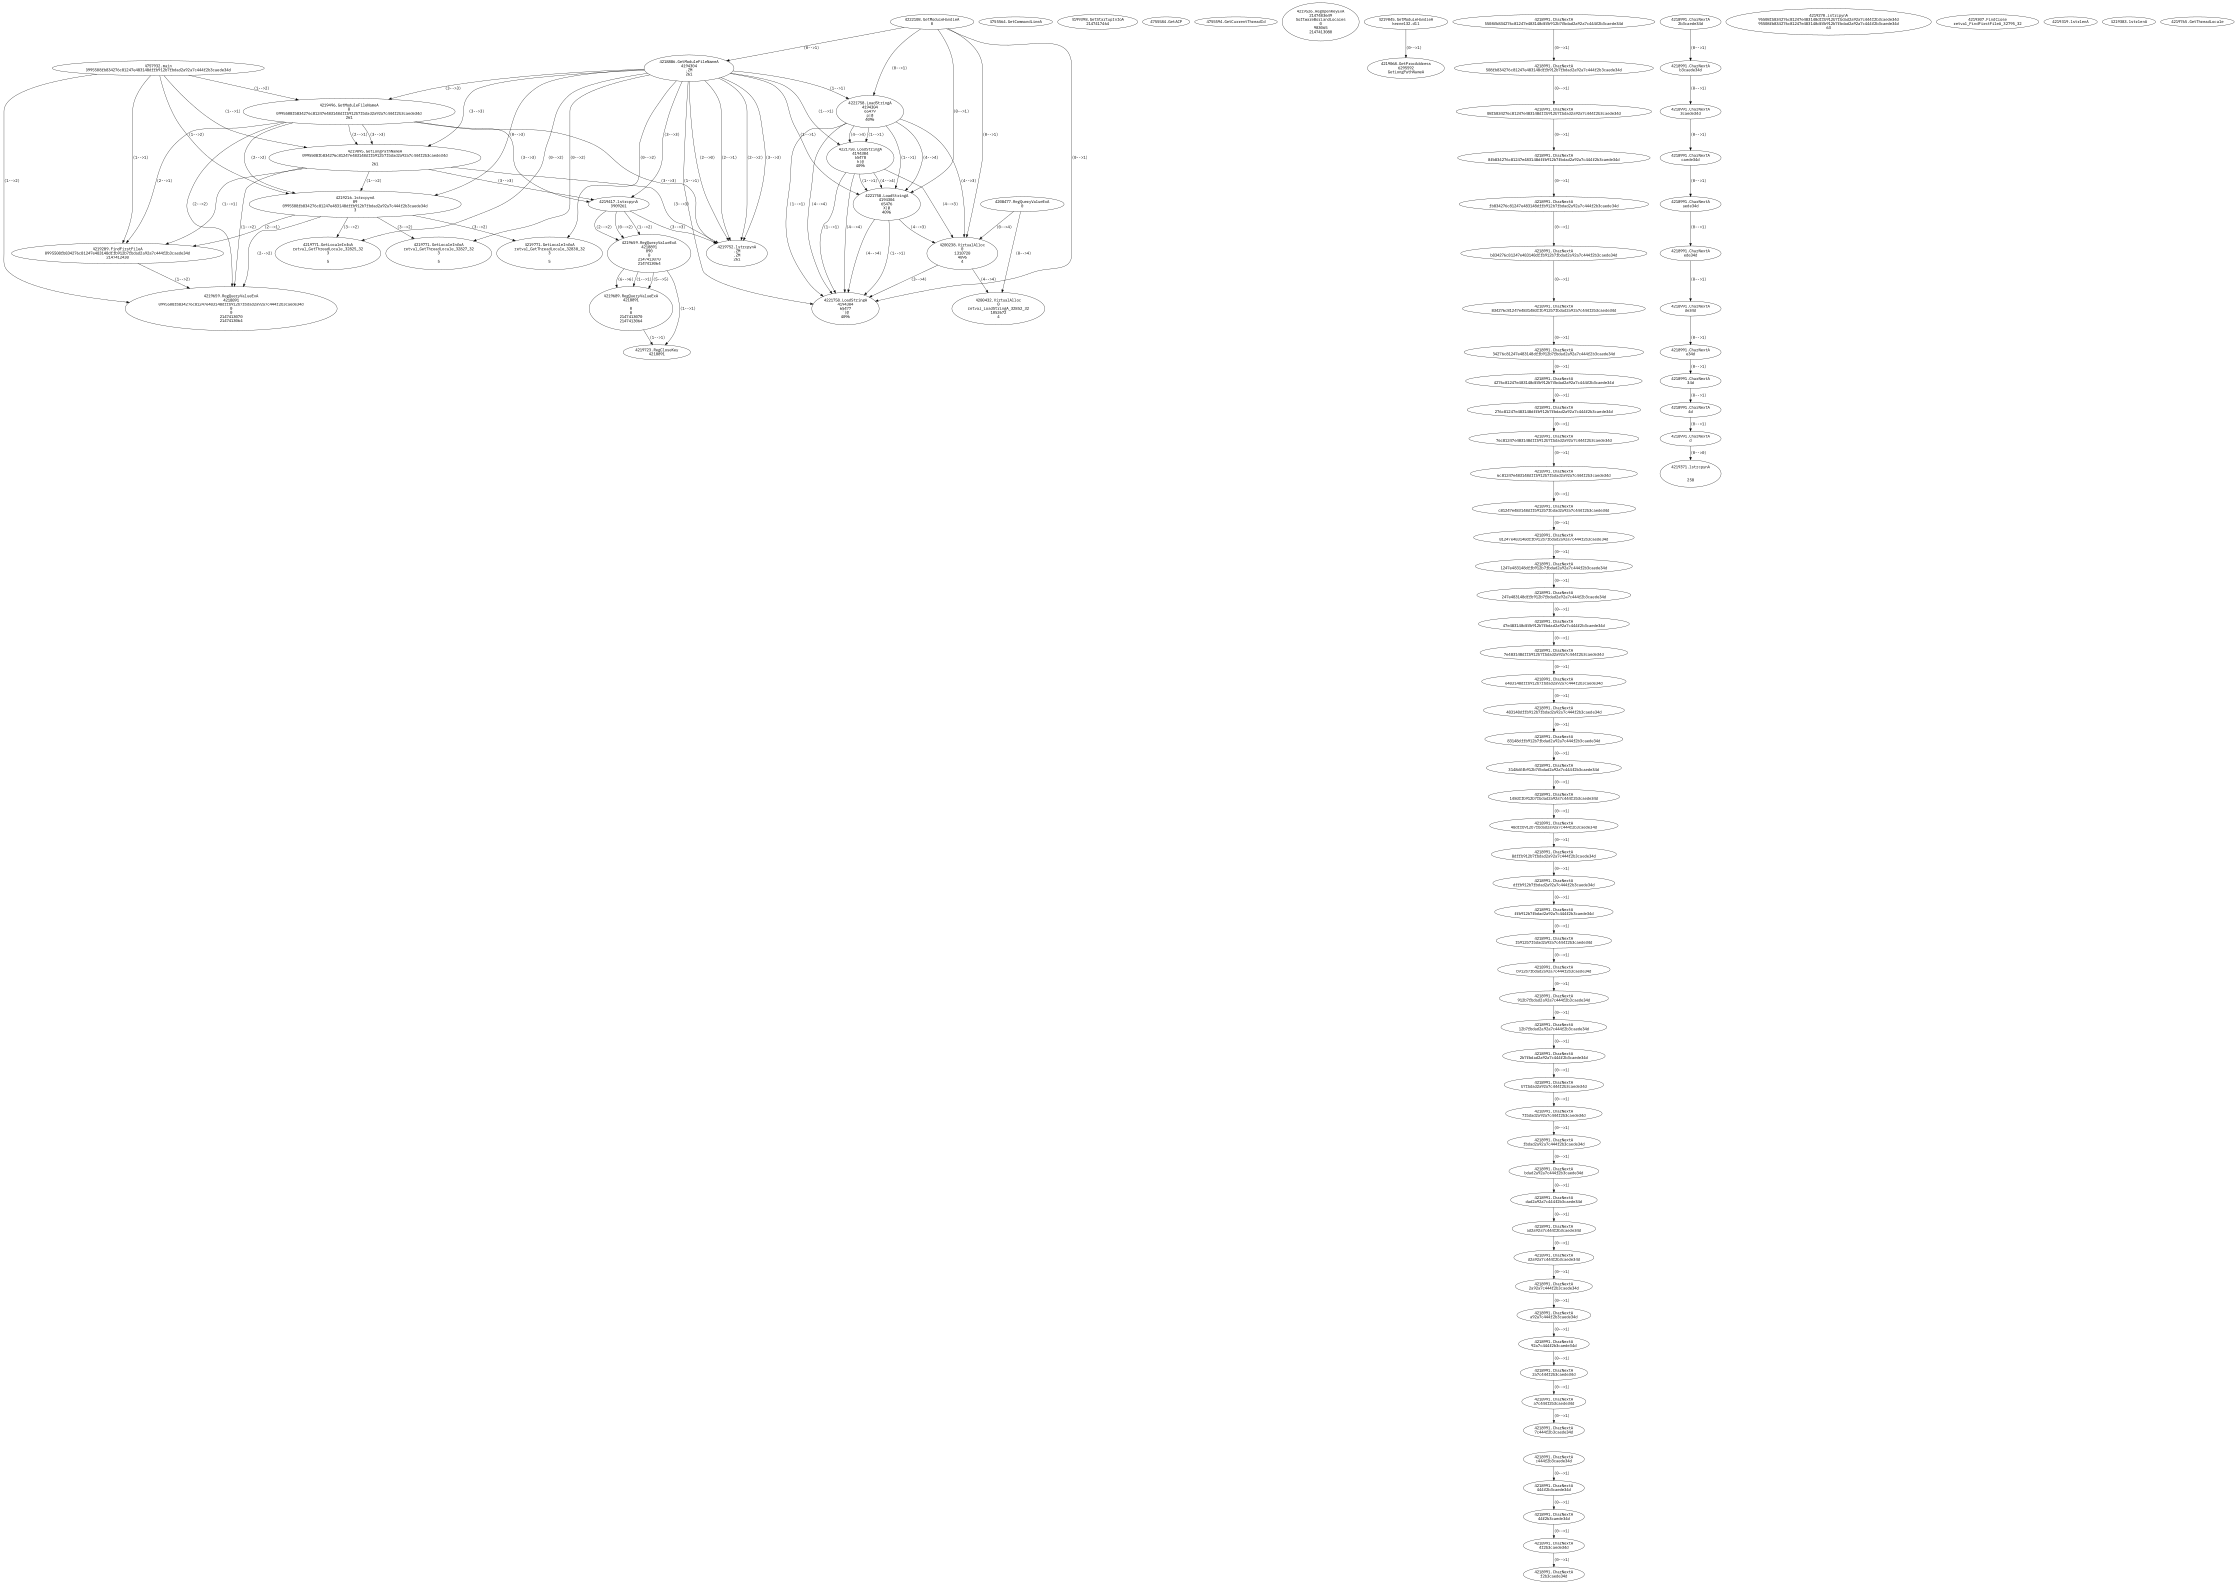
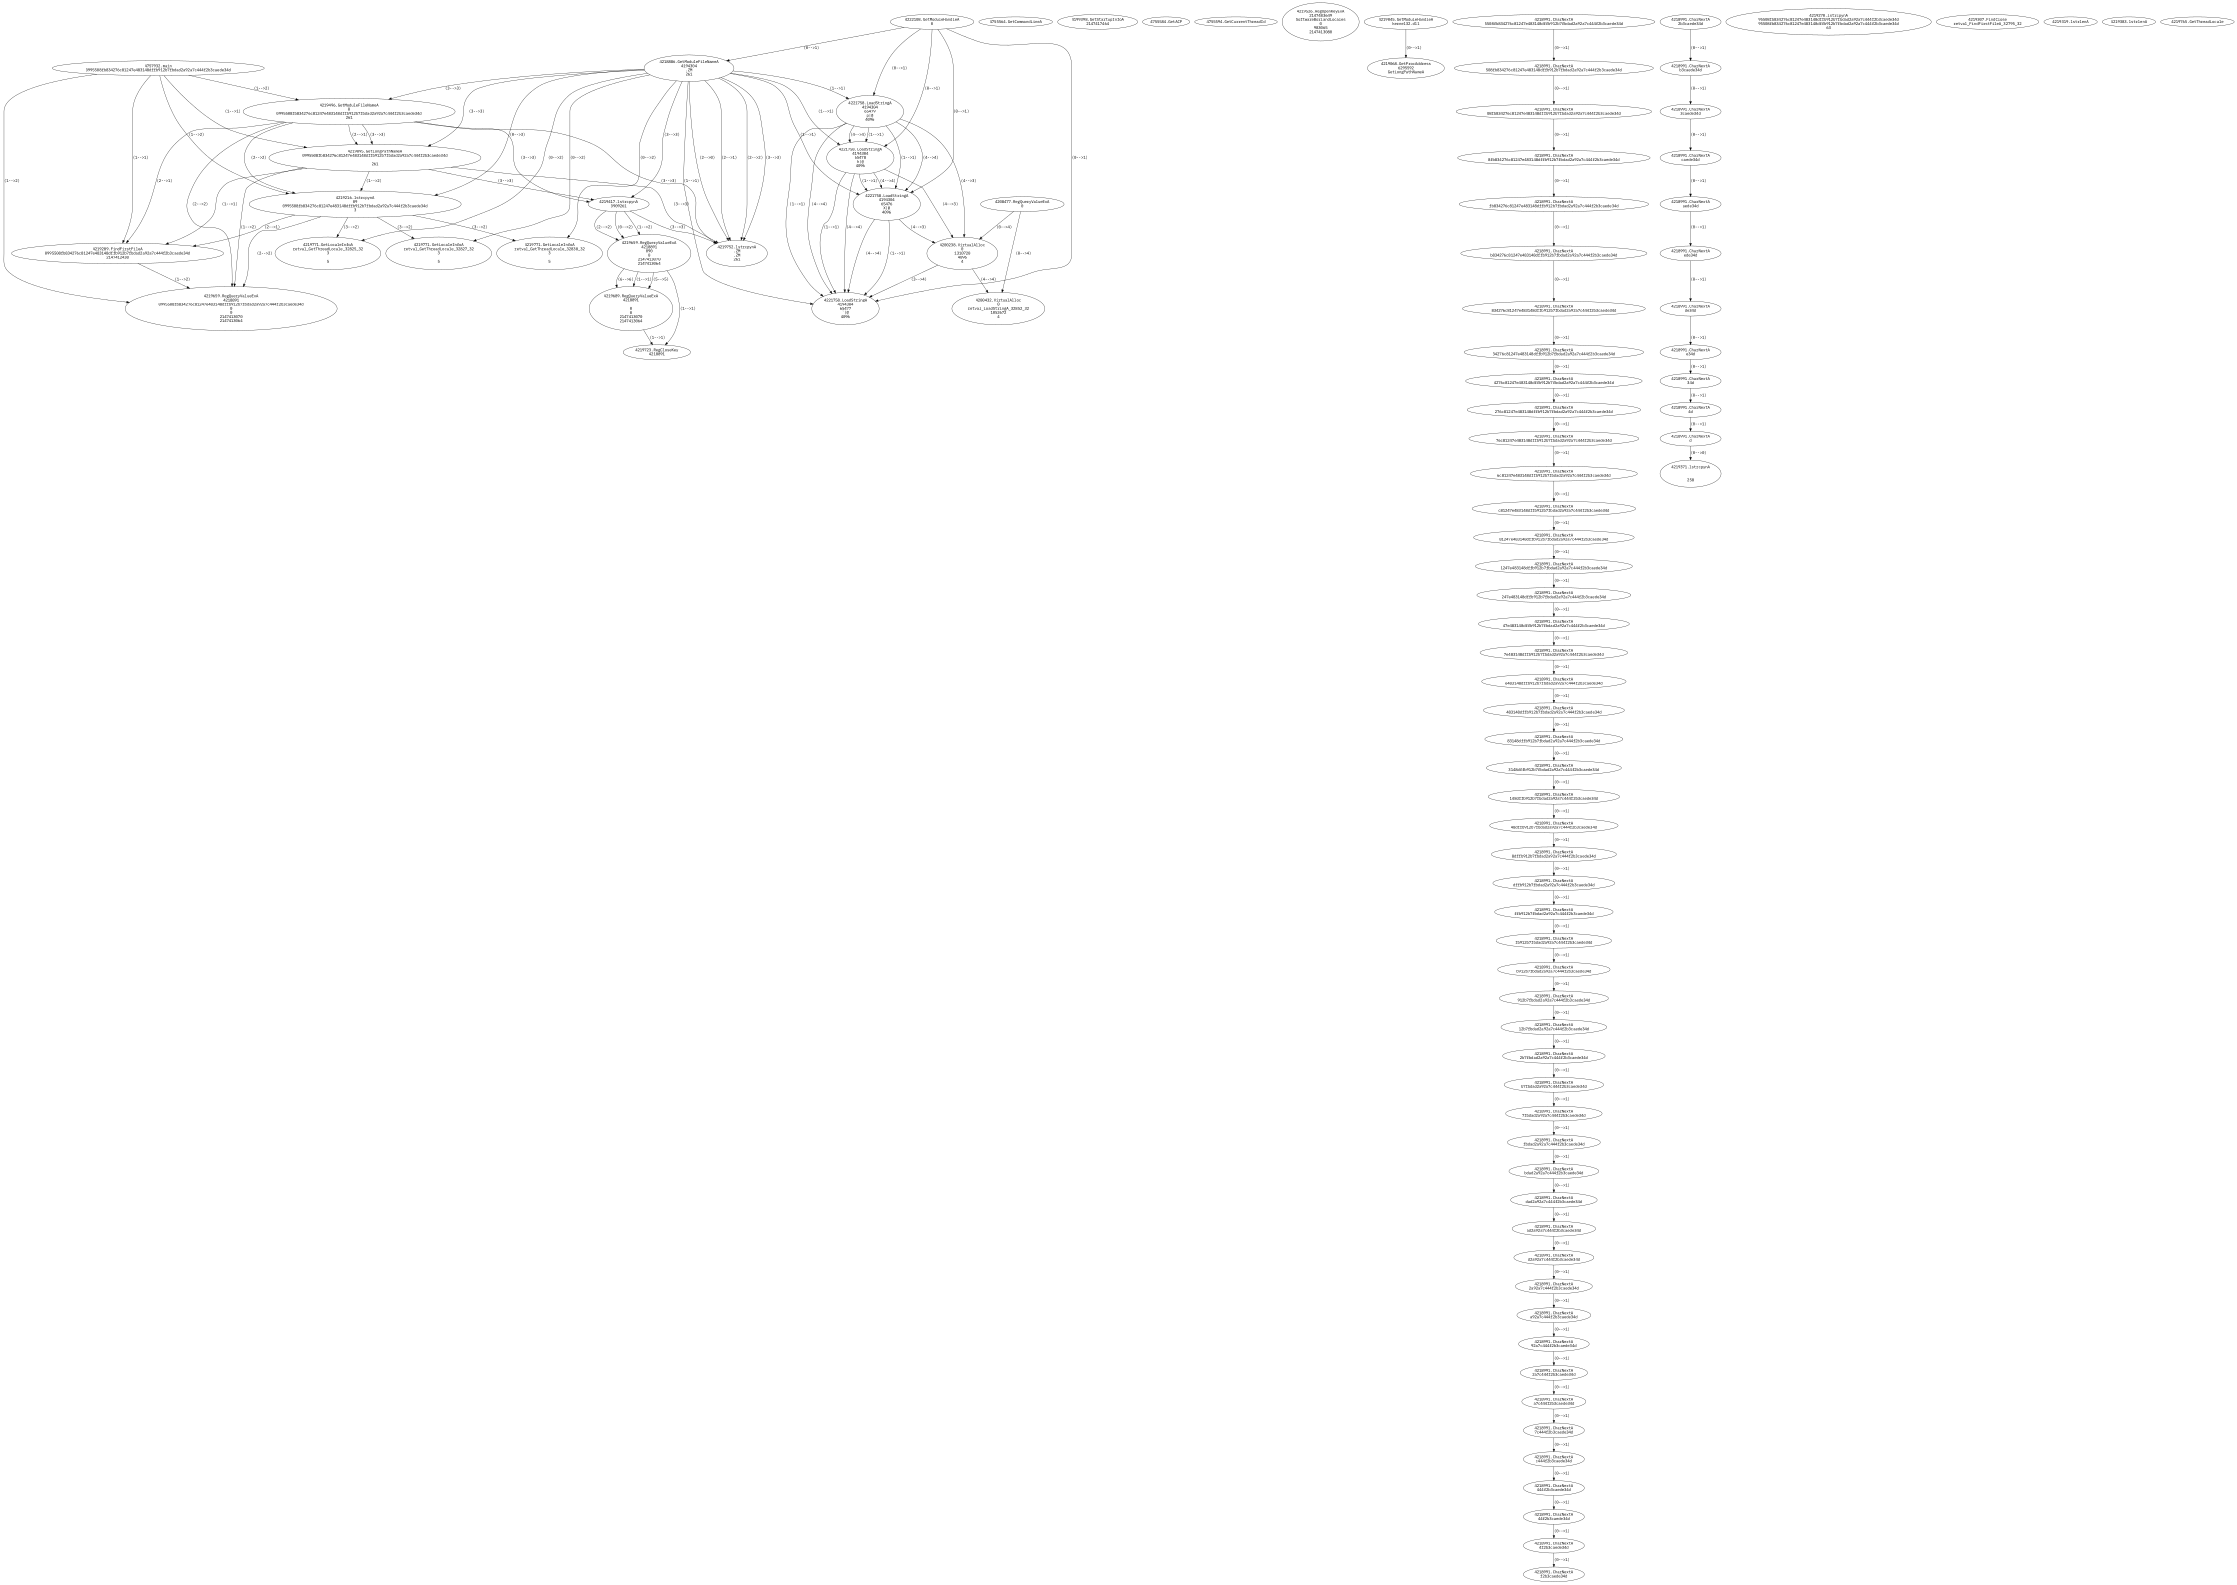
(982, 125) -> (922, 93)
none -> (1554, 1443)
